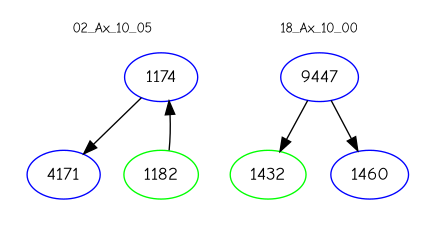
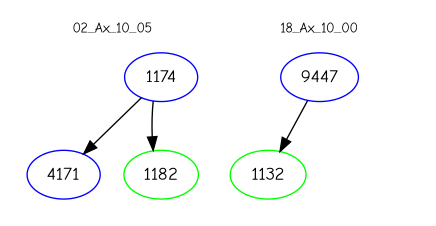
(170, 133) -> (152, 119)
(268, 175) -> (268, 175)
(370, 175) -> none
